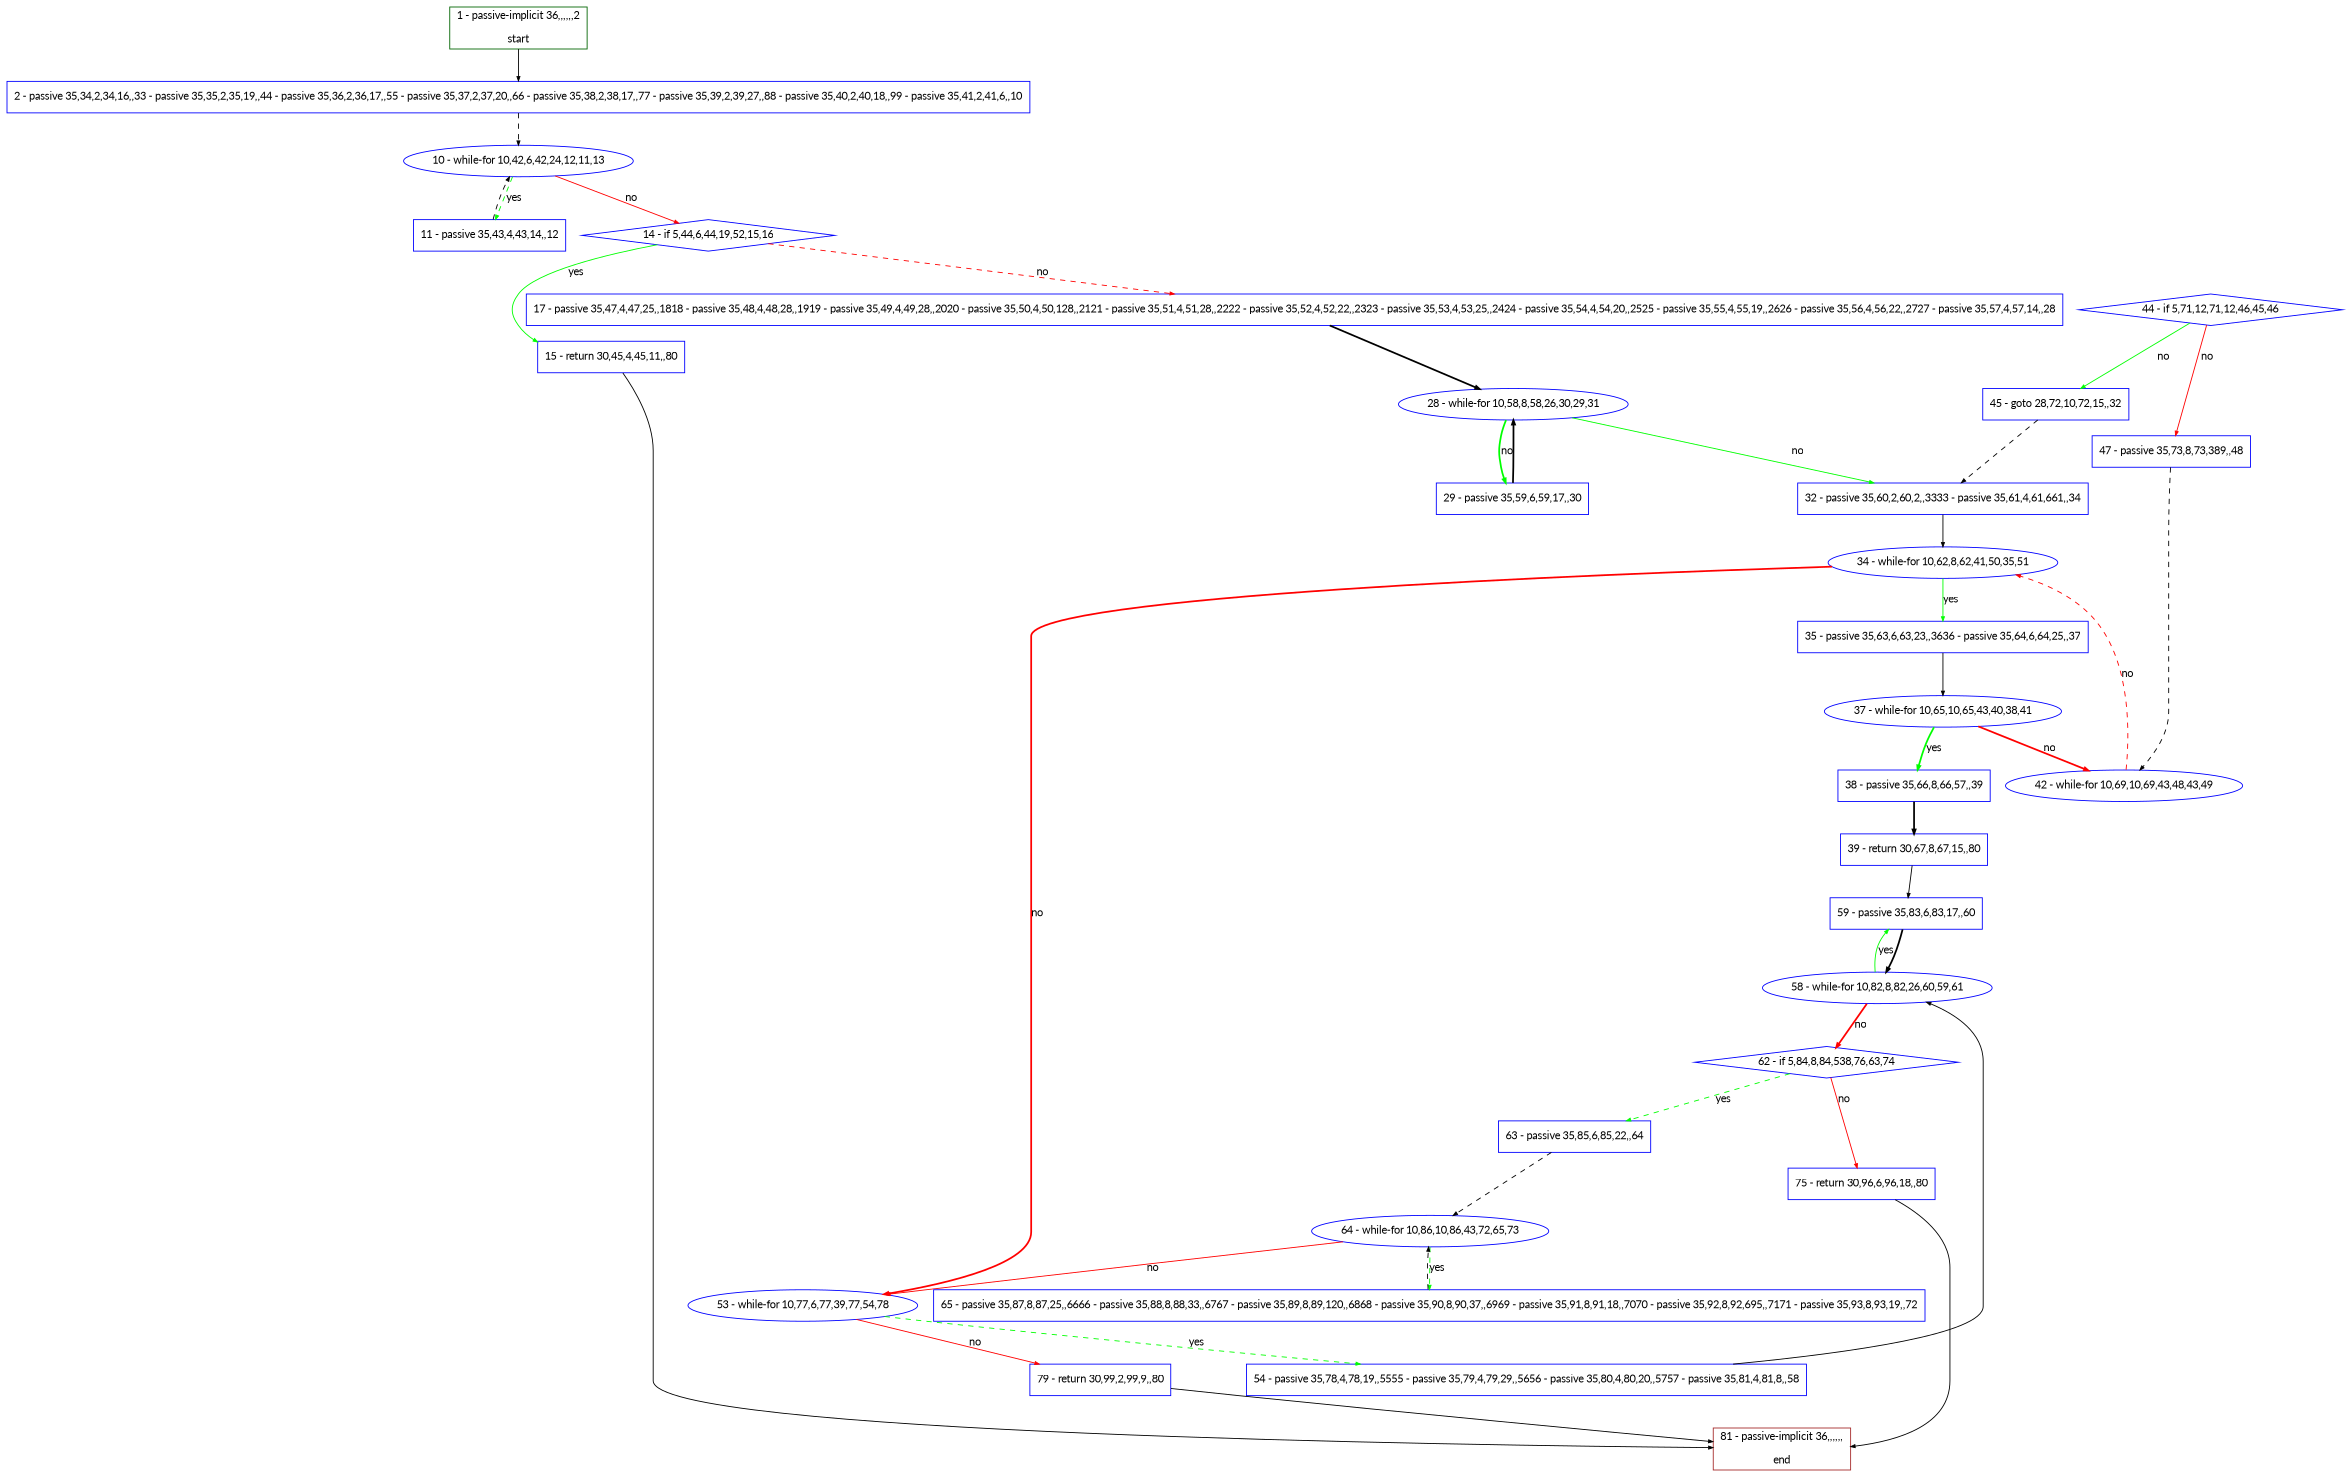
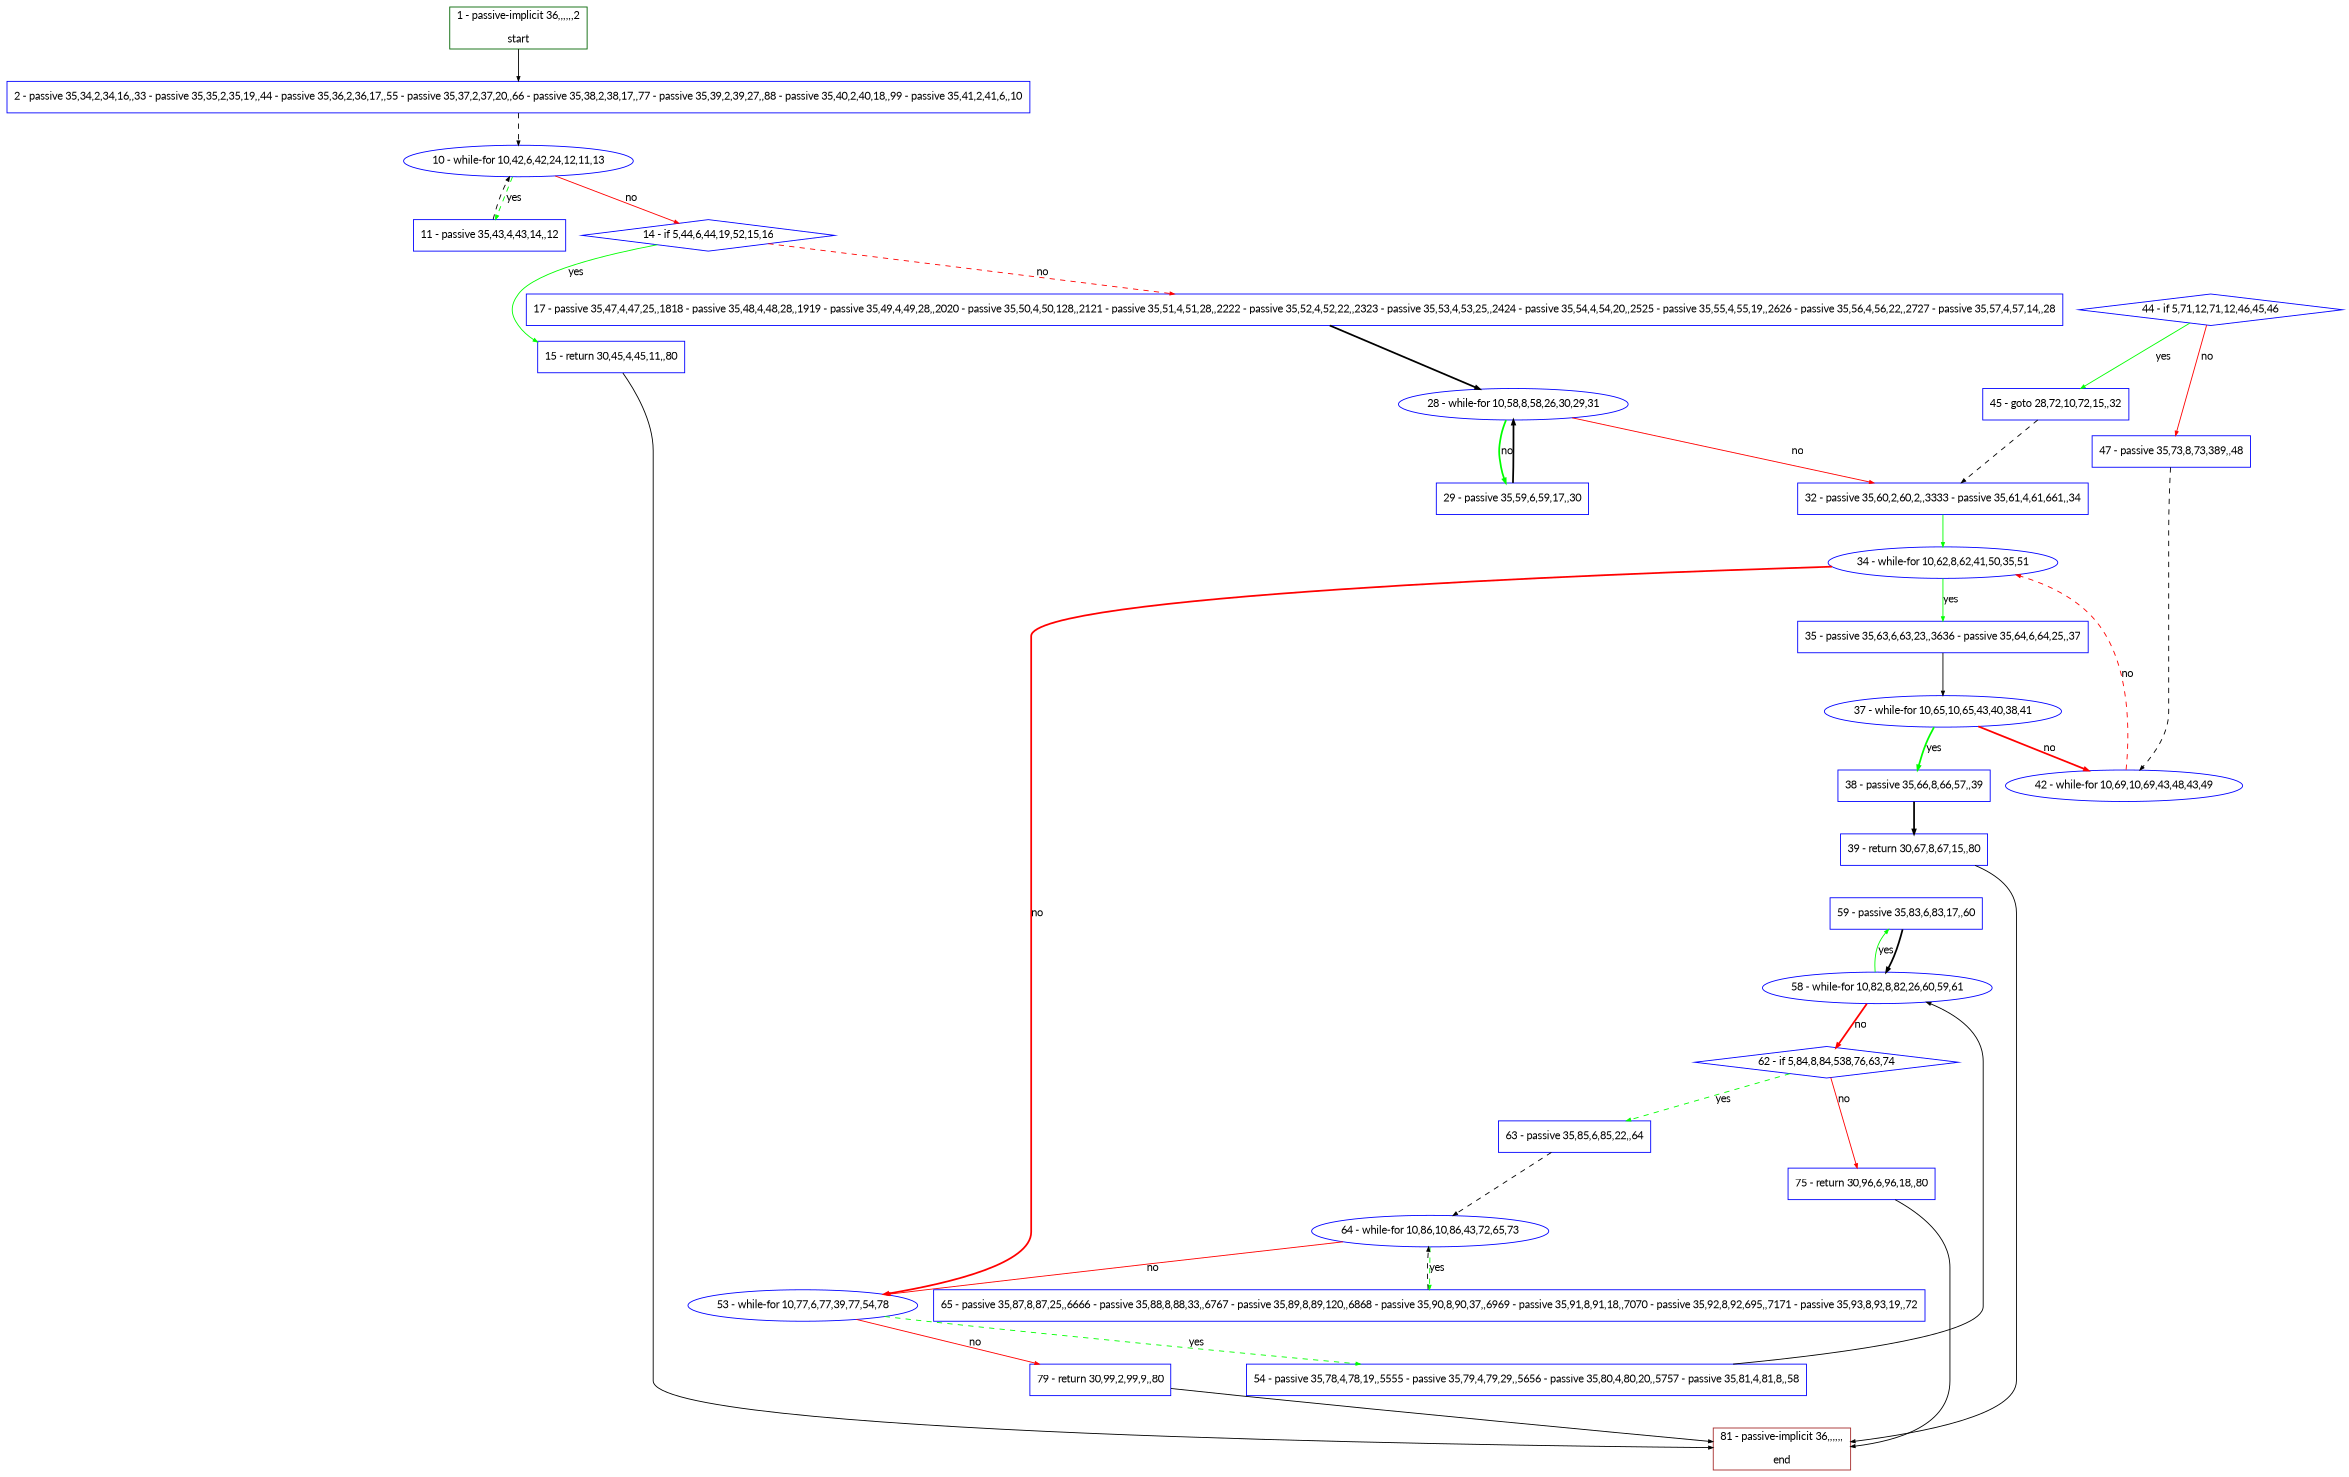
(2163, 357) -> (2163, 357)
(1721, 450) -> (1721, 450)
(1943, 528) -> (1943, 528)
(1910, 879) -> (2016, 1203)
